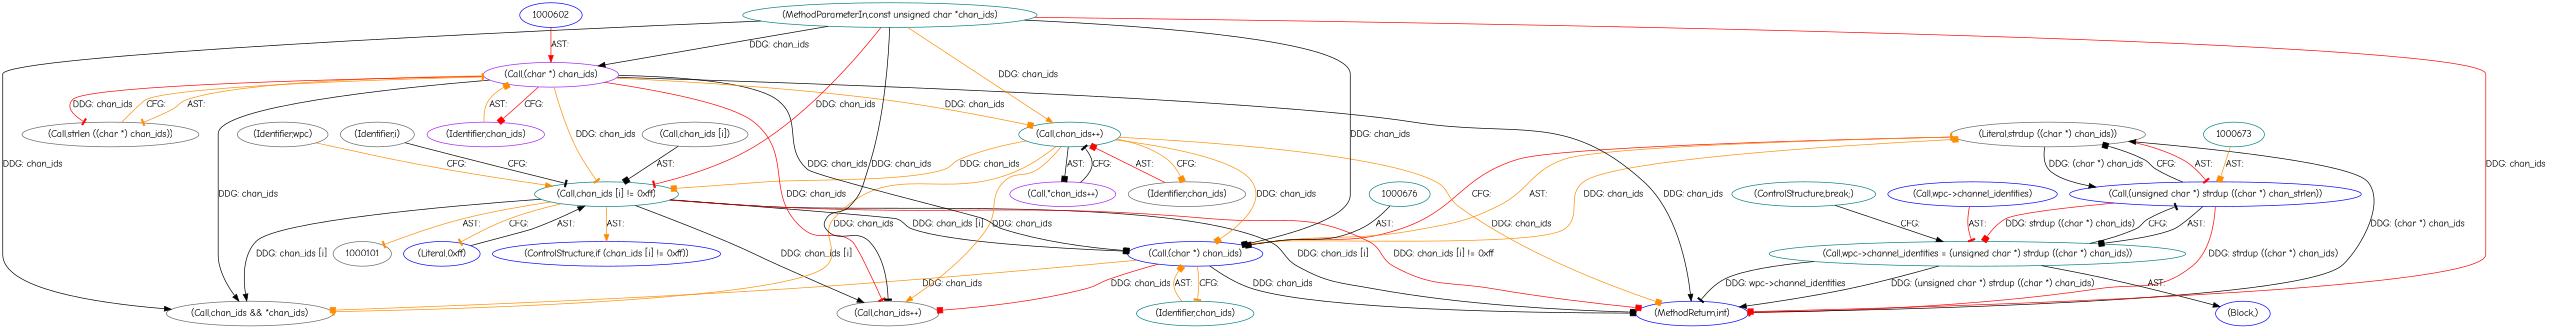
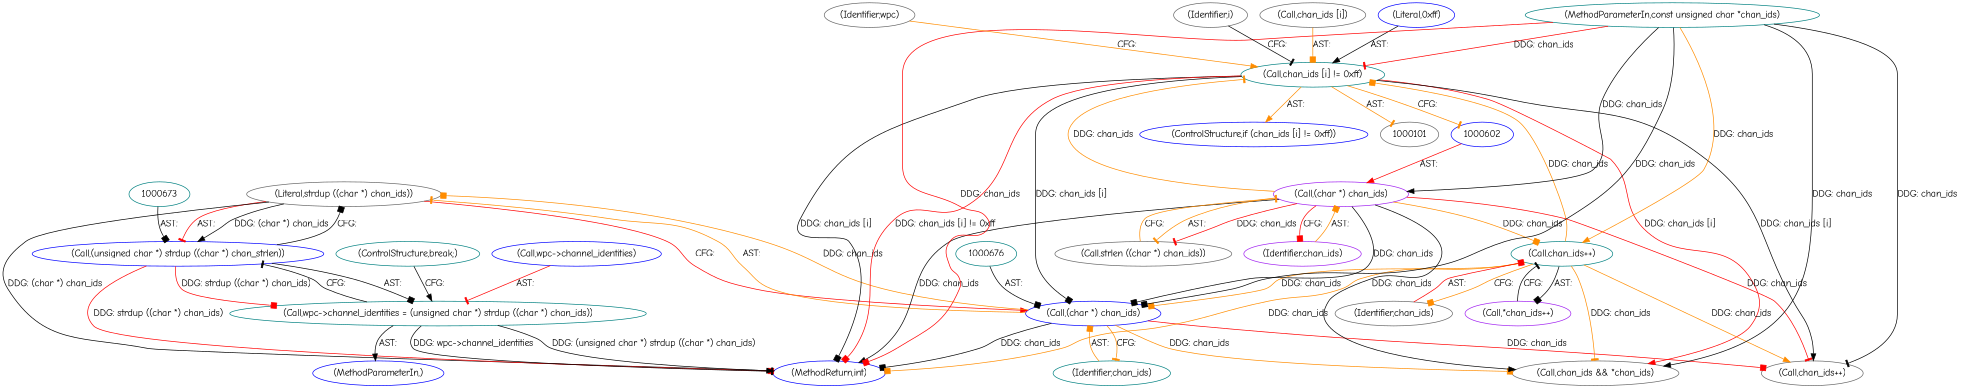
(2226, 161) -> (158, 221)
(654, 162) -> (1313, 41)
(369, 215) -> (1631, 208)
(510, 218) -> (1403, 104)
(2281, 283) -> (226, 352)
(2020, 298) -> (268, 349)
(2243, 314) -> (378, 373)
